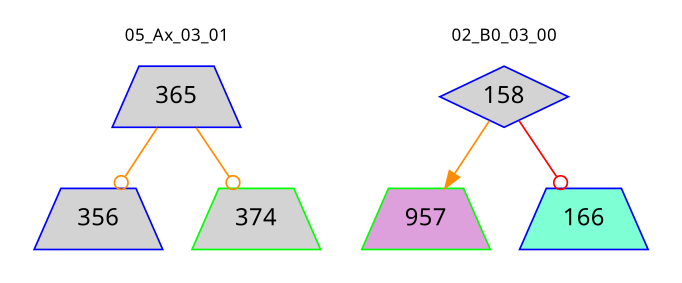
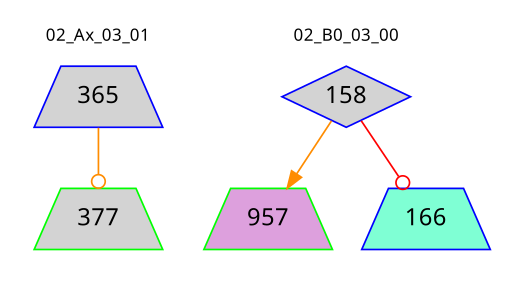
(177, 36) -> (98, 36)
(98, 219) -> none
(256, 219) -> (98, 219)
